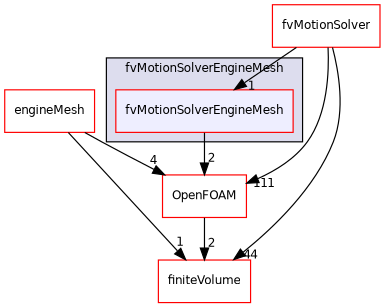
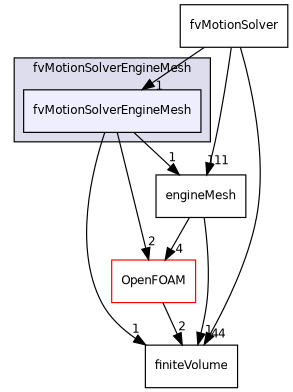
(326, 26) -> (234, 26)
(50, 111) -> (201, 196)
(204, 111) -> (112, 111)
(316, 126) -> (222, 106)
none -> (152, 150)
none -> (87, 243)
(204, 281) -> (191, 366)
